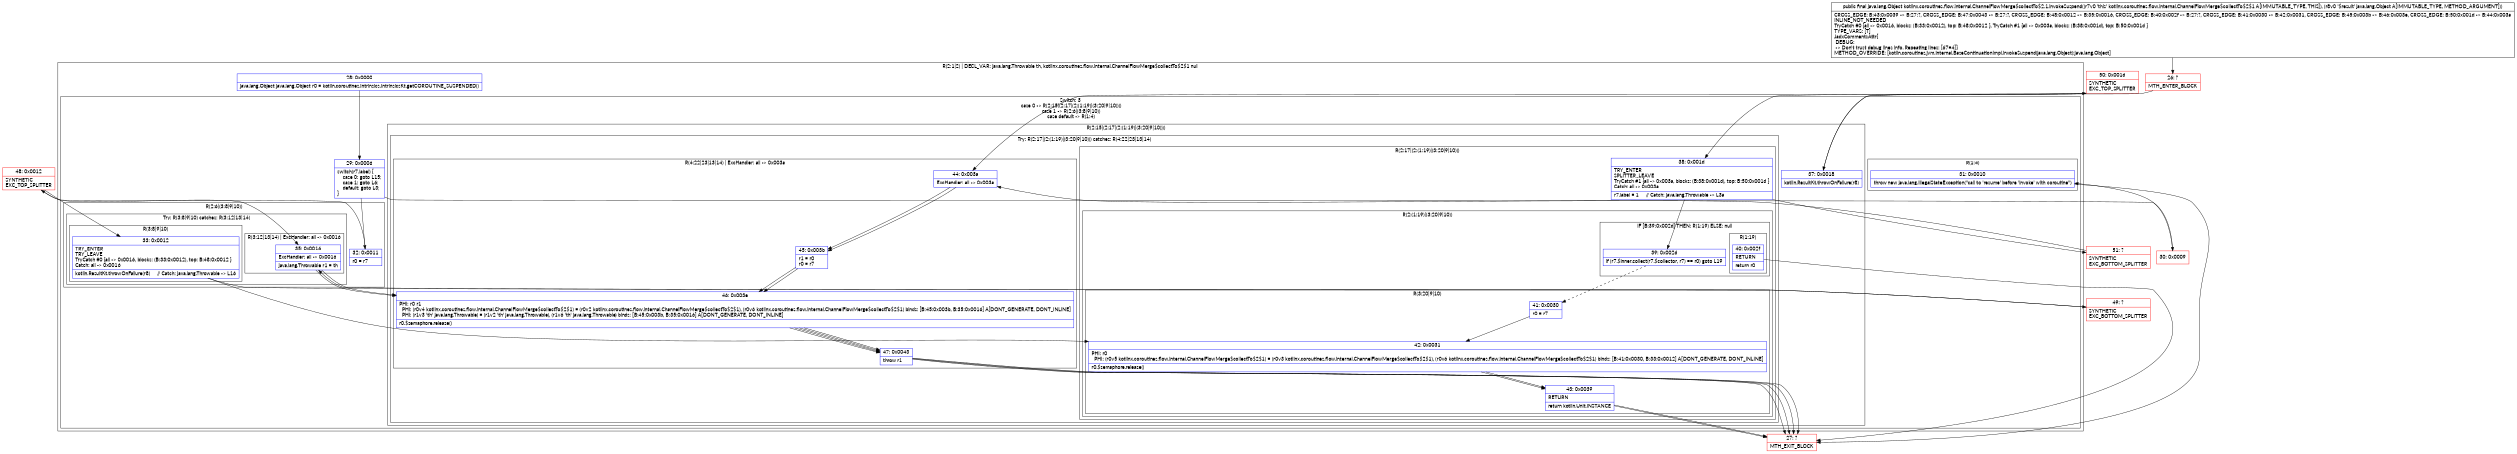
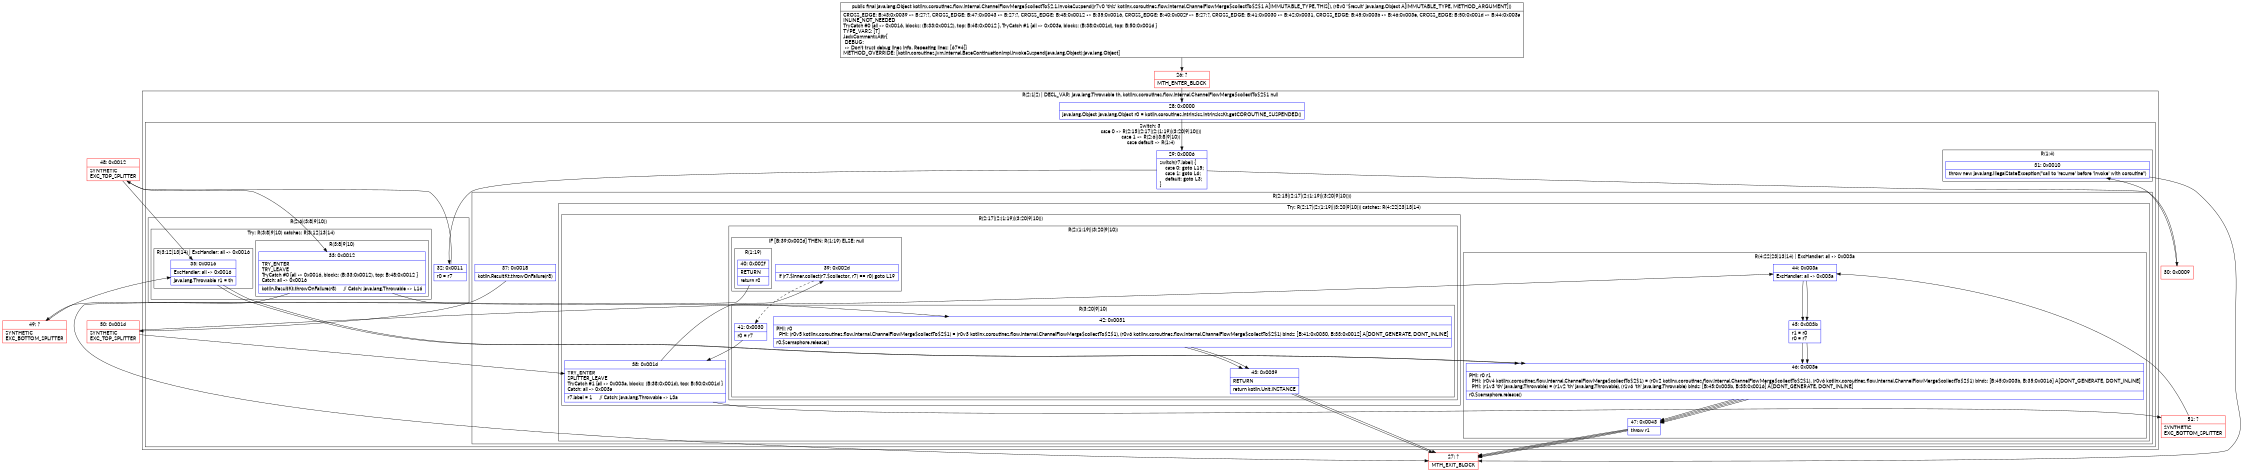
(1968, 94) -> (1182, 93)
(1499, 328) -> (726, 351)
